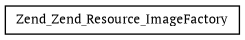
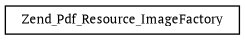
(122, 20) -> (122, 20)
